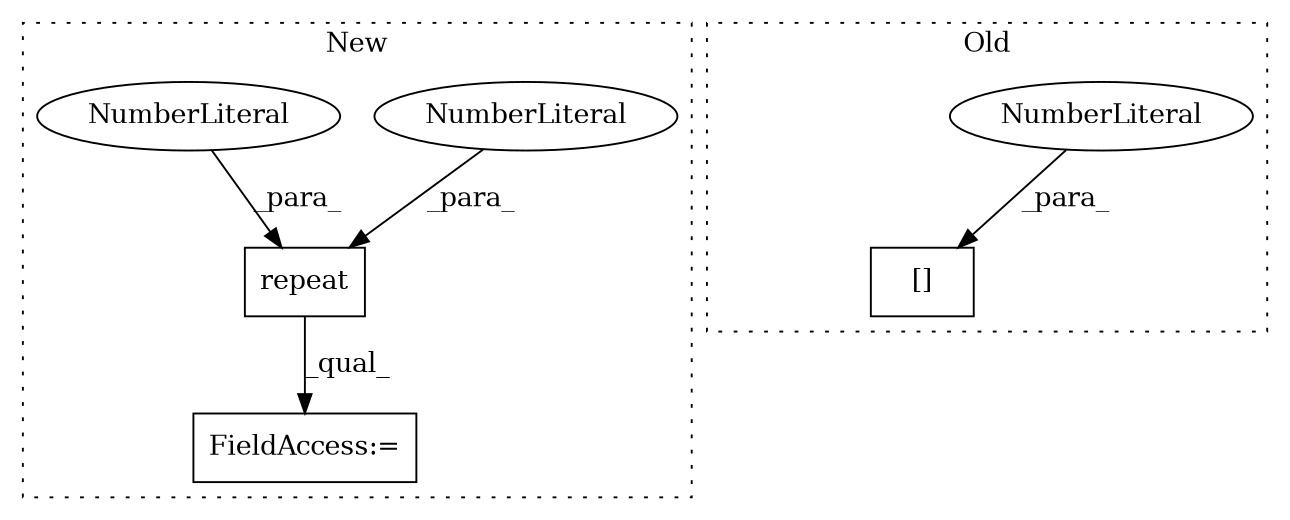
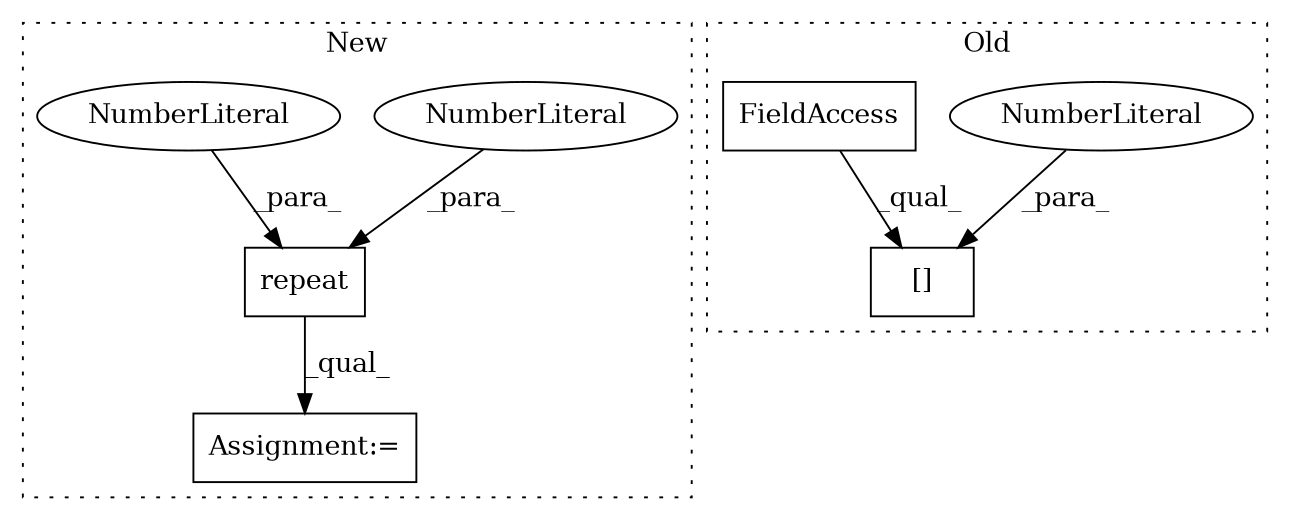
none -> (819, 116)
(305, 448) -> (305, 448)
